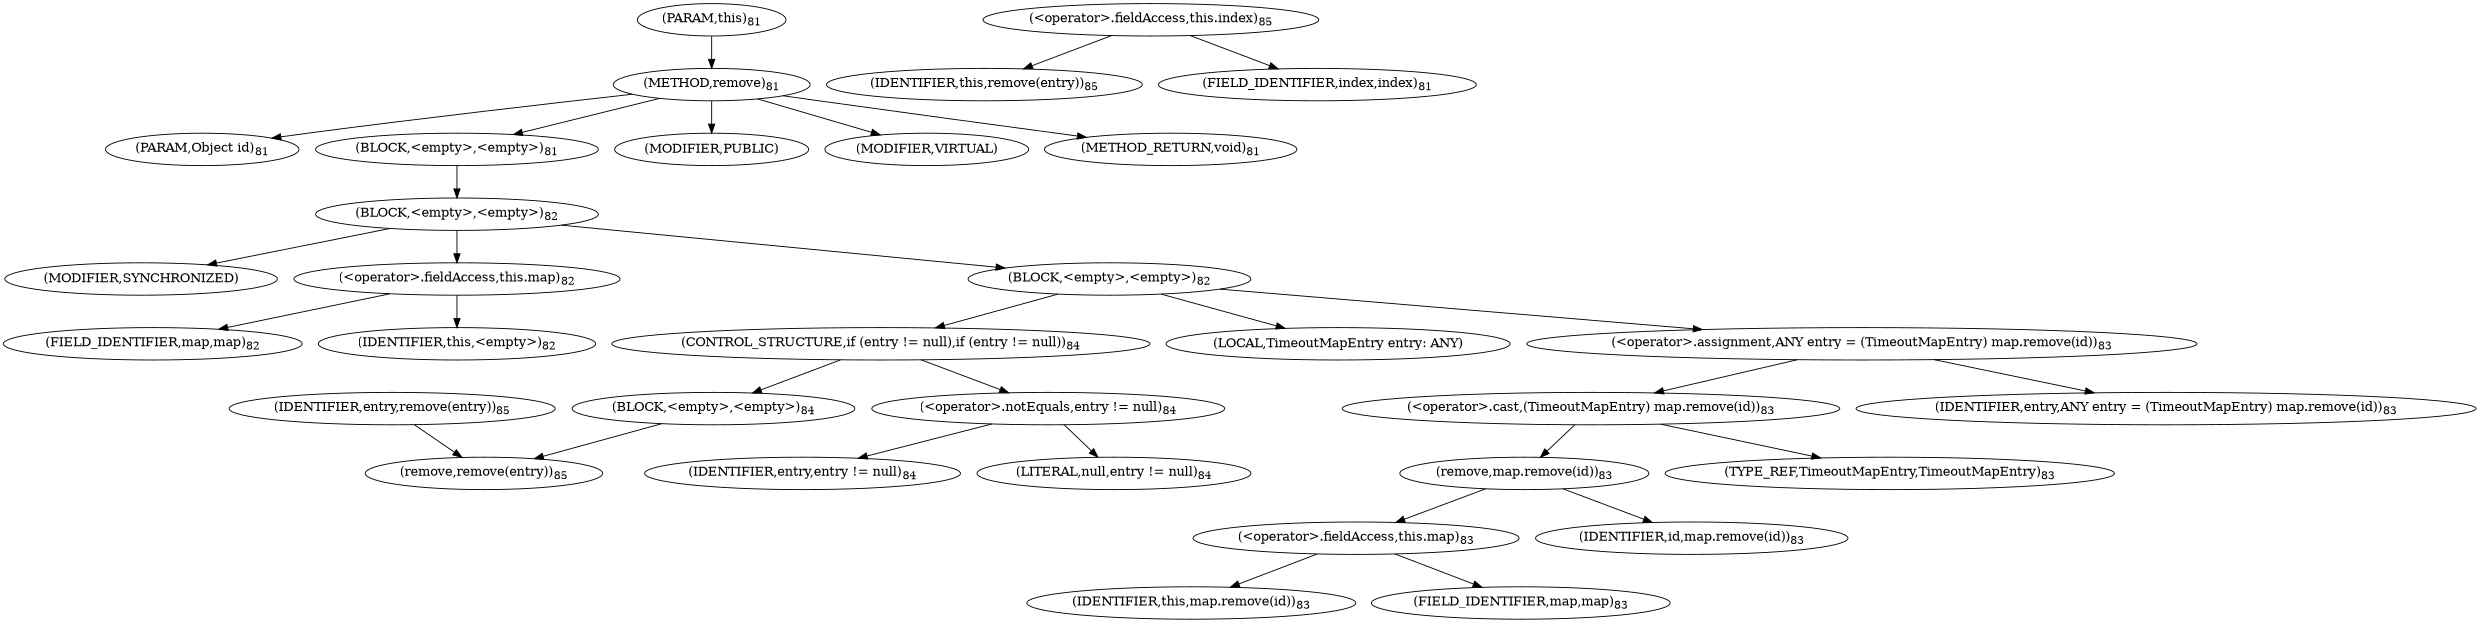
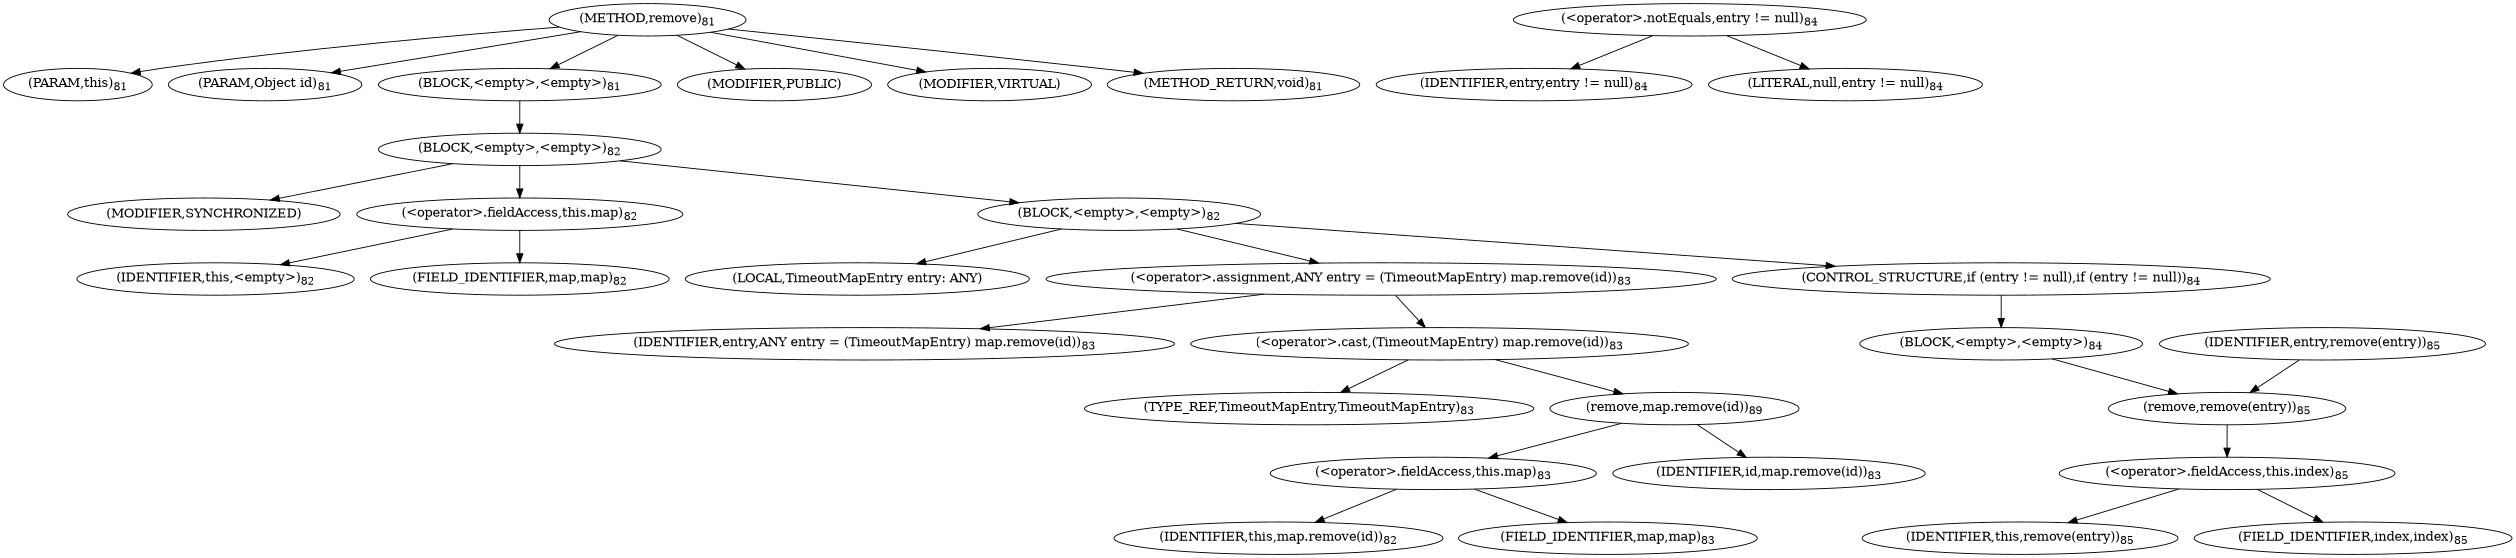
(712, 48) -> (349, 46)
(1425, 83) -> (2461, 537)
(961, 375) -> none
none -> (2227, 437)
(1606, 472) -> (1756, 407)
(1303, 602) -> (1391, 537)
